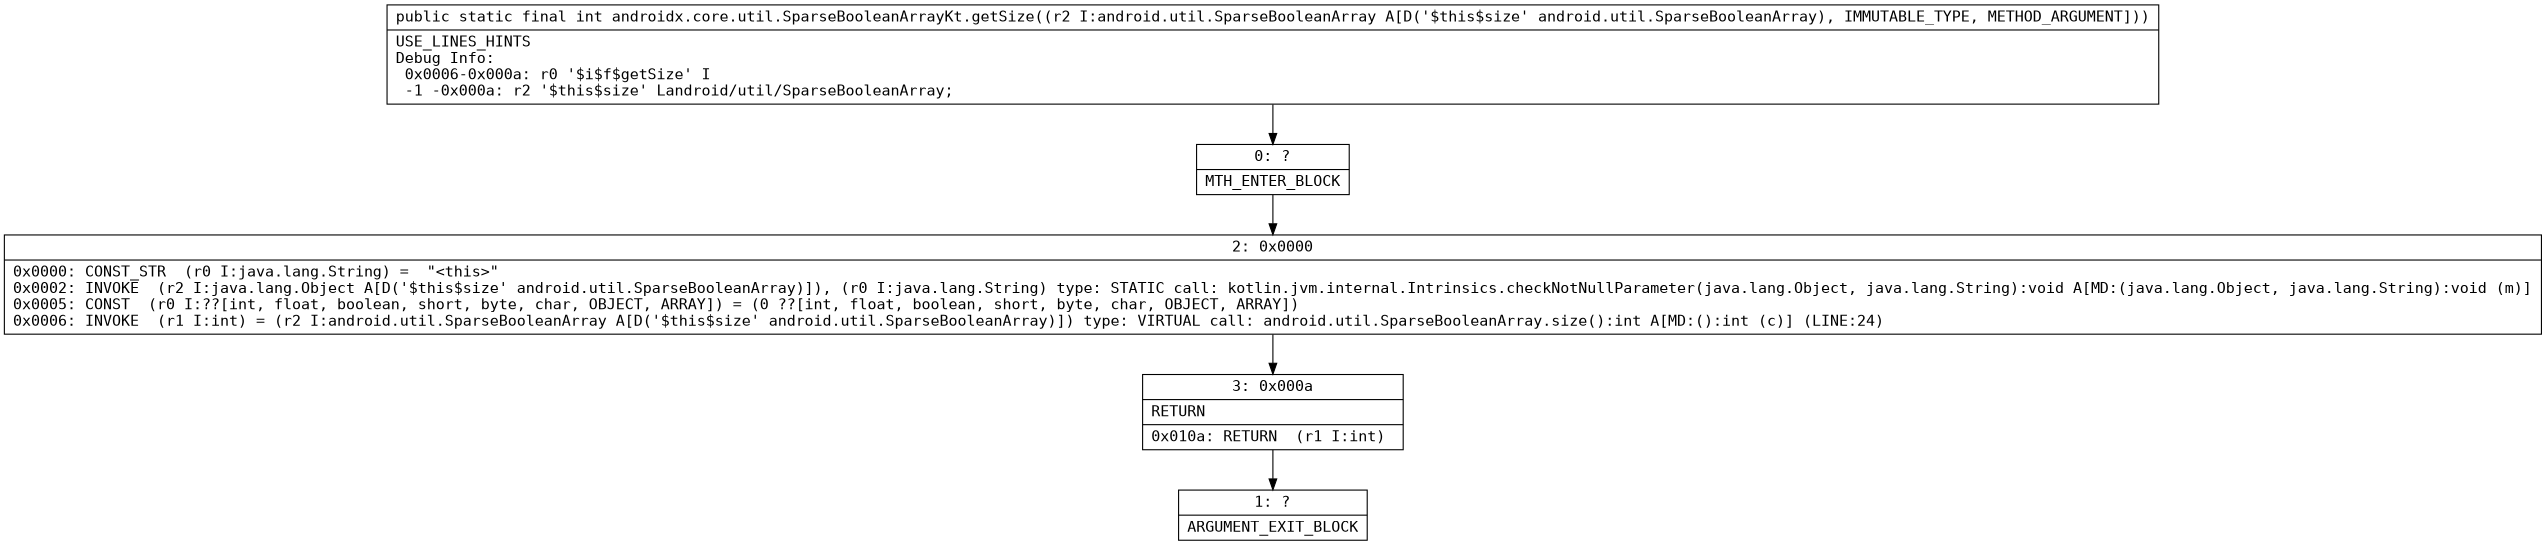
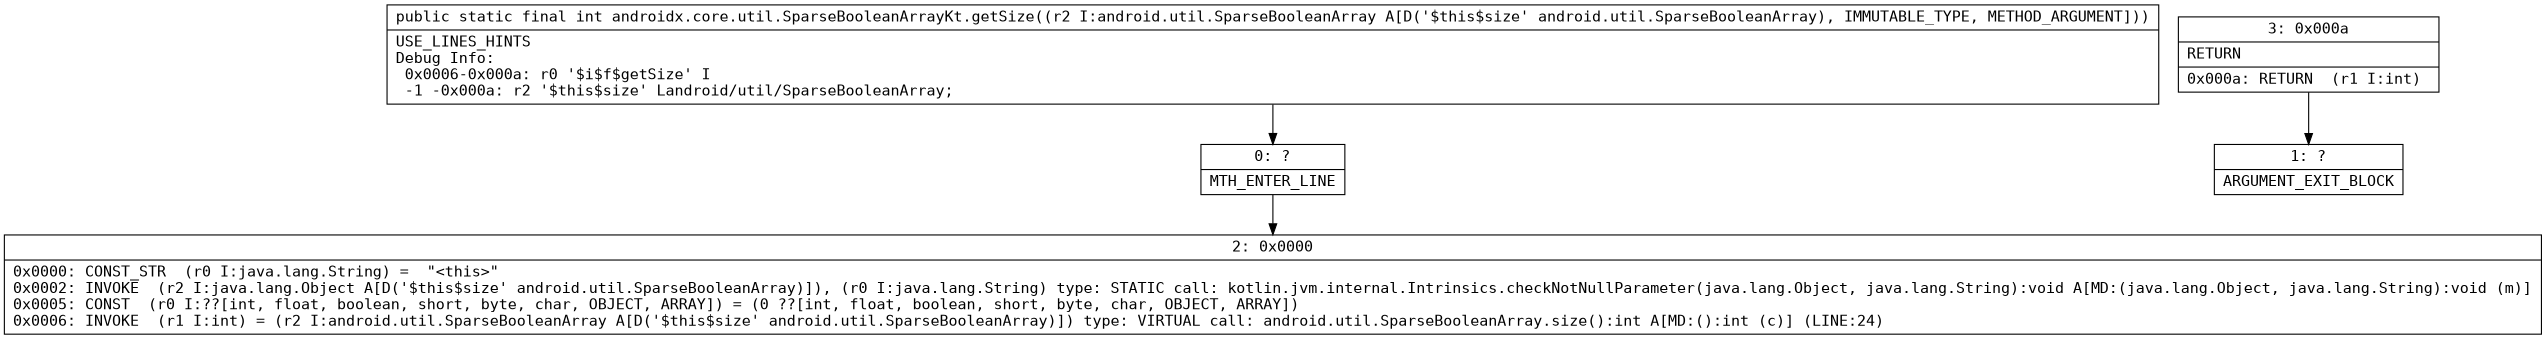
(1273, 182) -> (1273, 182)
(1273, 349) -> none
(1273, 437) -> (2309, 79)
